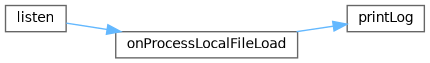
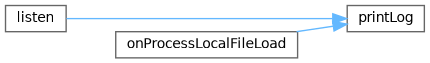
(87, 26) -> (200, 19)
